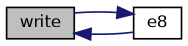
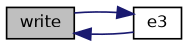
(158, 23) -> (158, 23)
